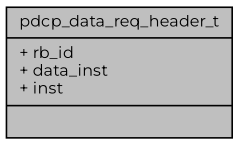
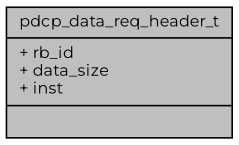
(64, 71) -> (64, 71)
